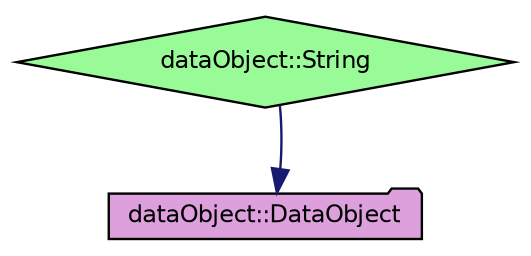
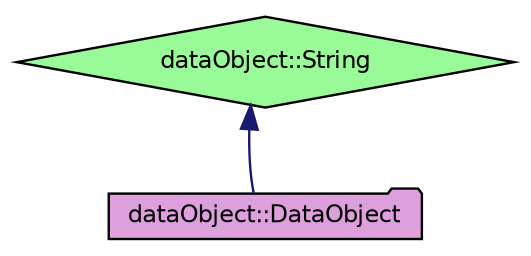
(281, 137) -> (250, 161)
